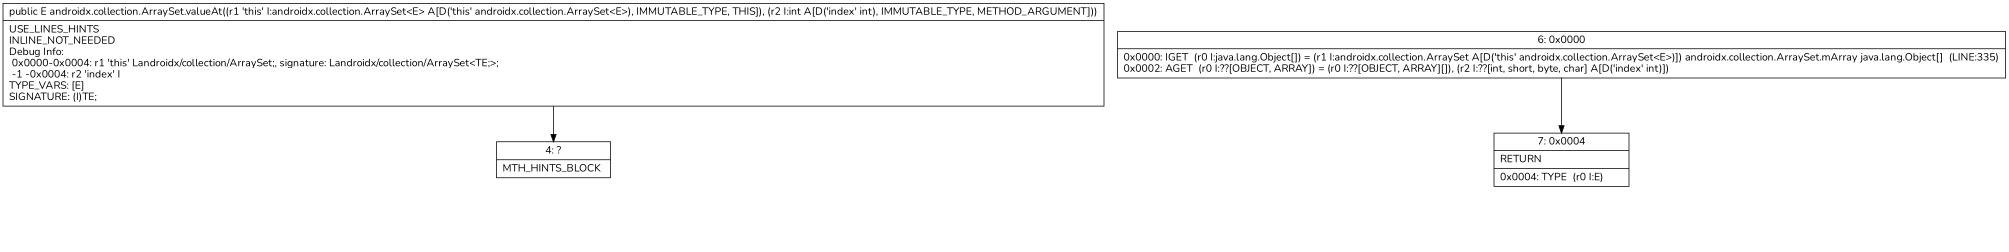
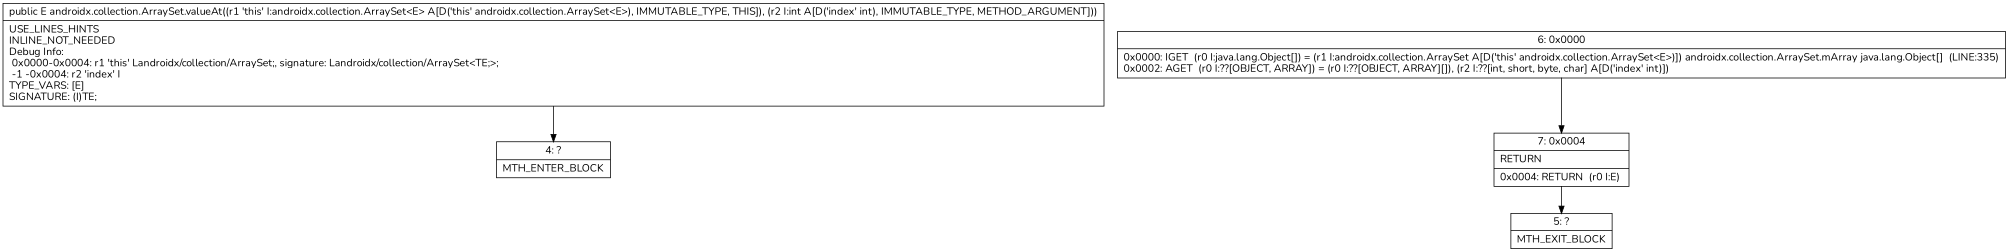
(552, 168) -> (554, 168)
(1553, 177) -> (1562, 177)
none -> (1562, 231)
